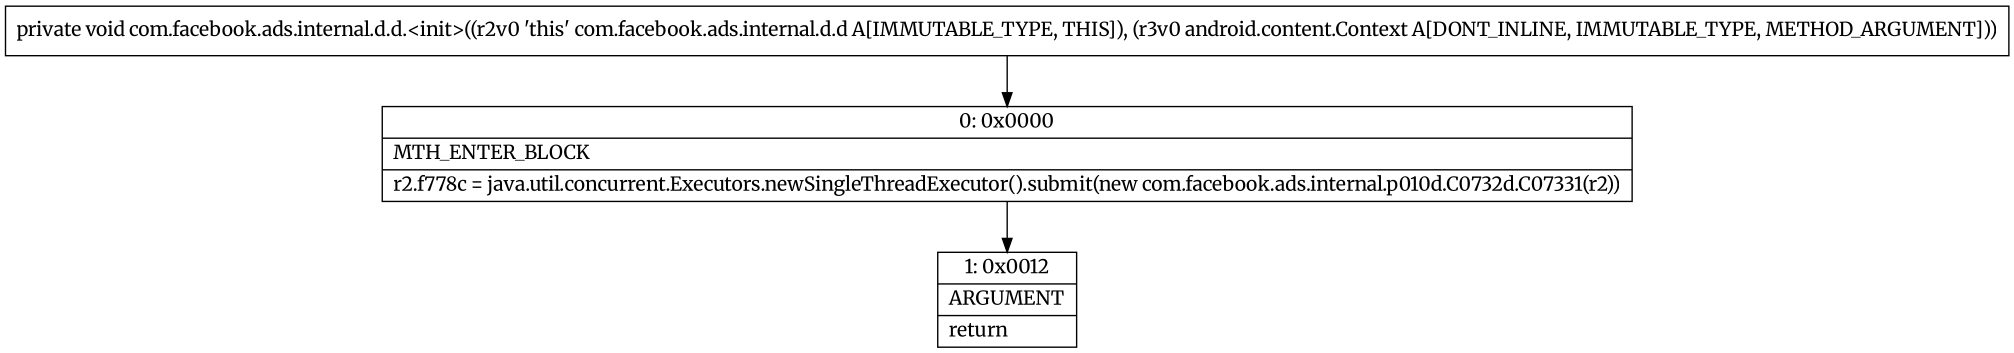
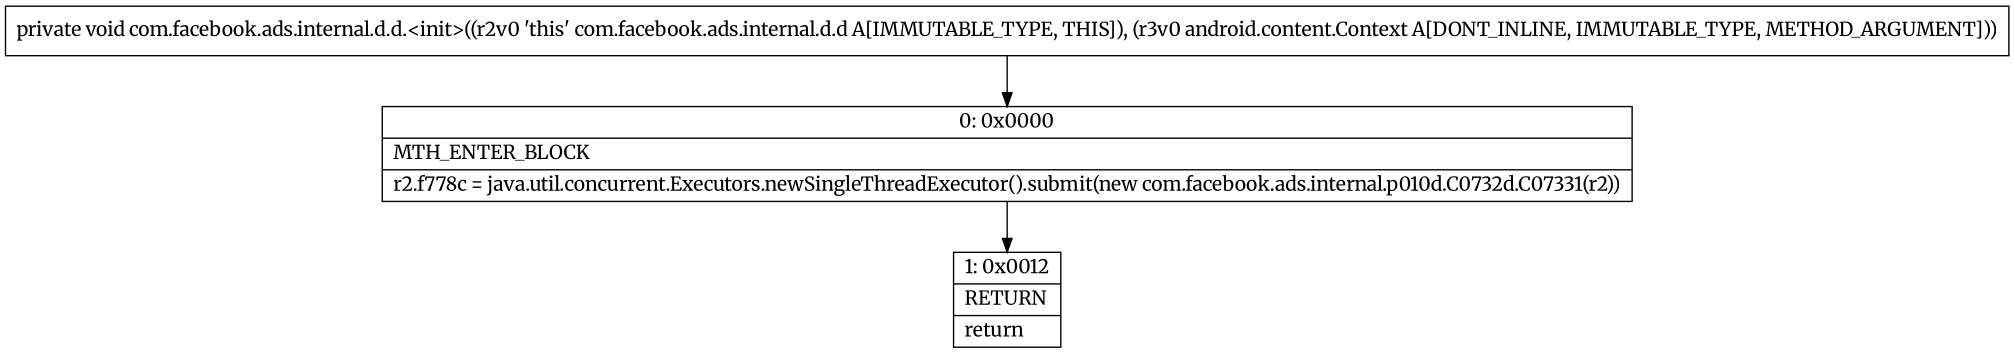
(1007, 299) -> (1006, 299)
